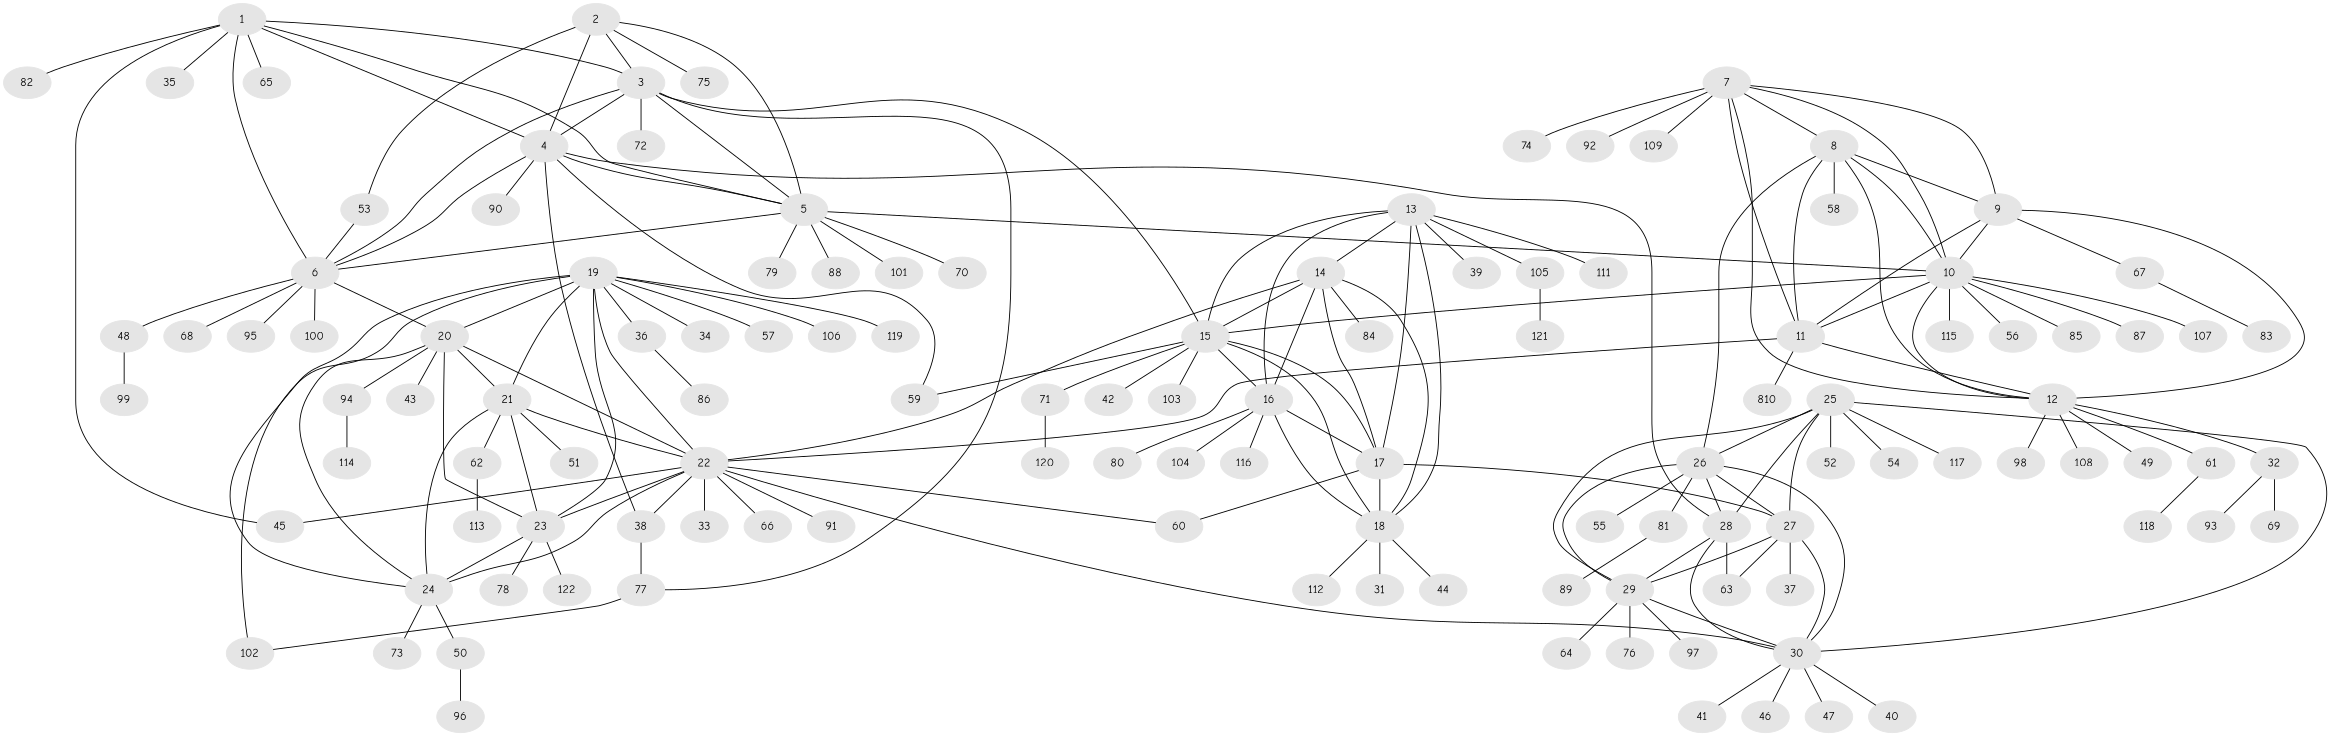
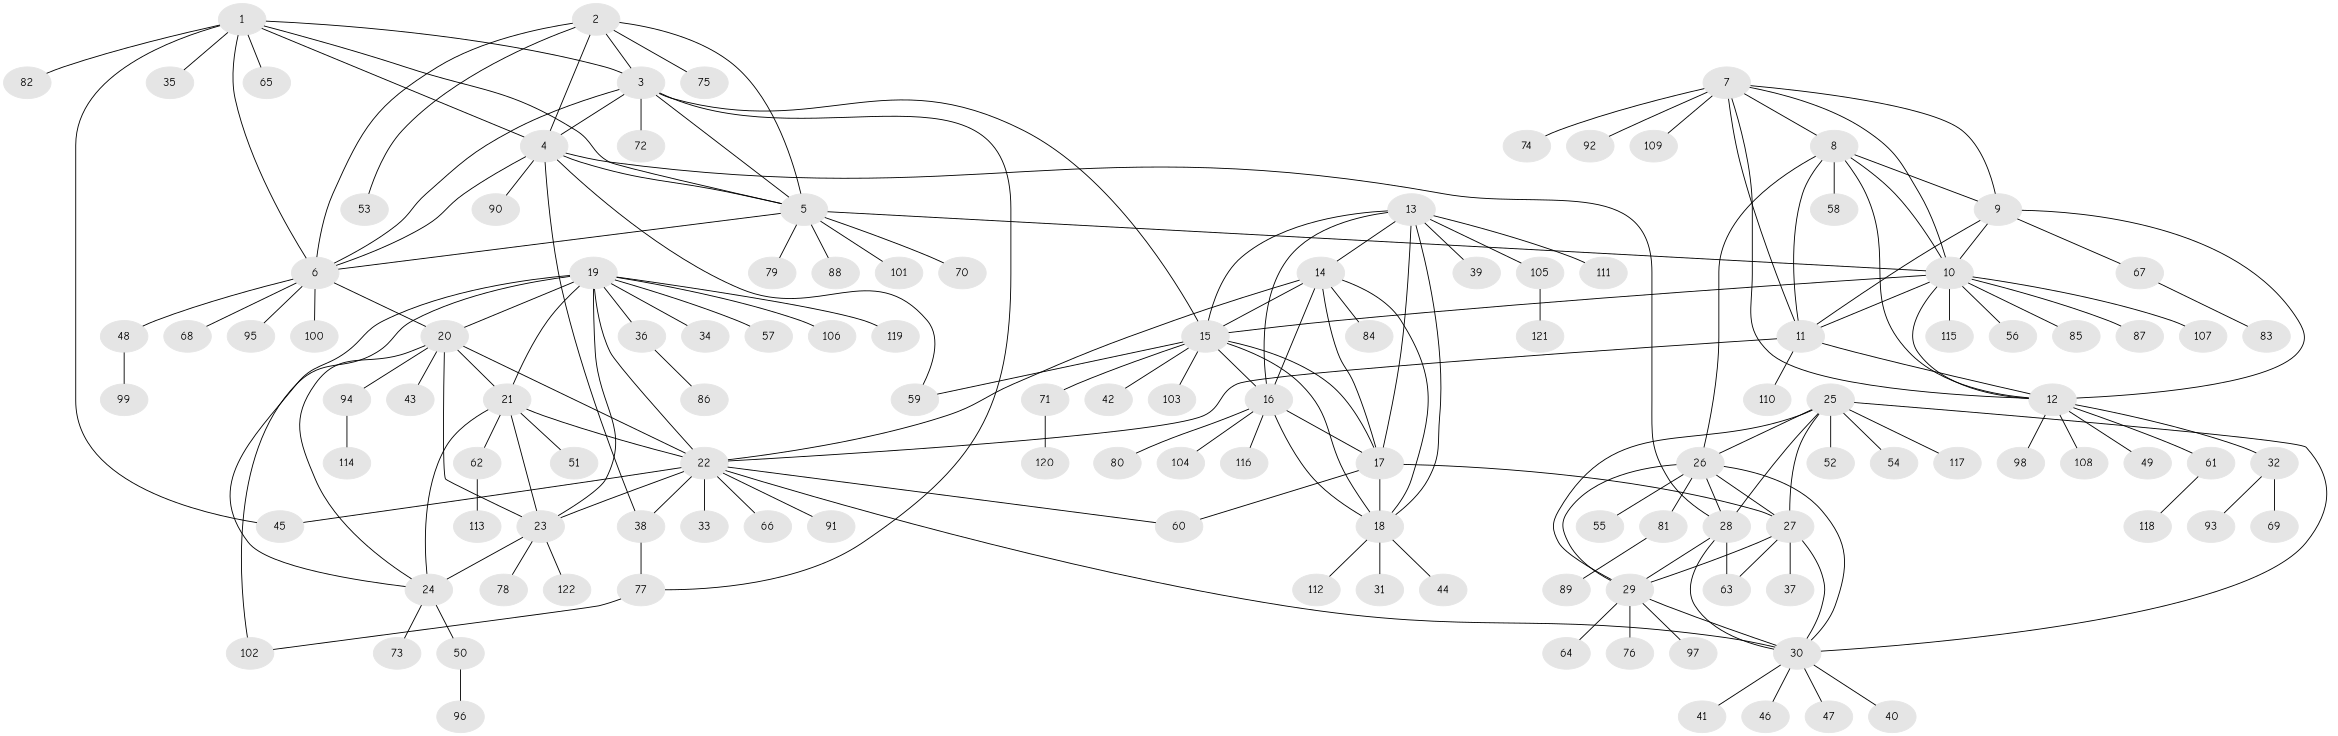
(340, 241) -> (400, 93)
(1767, 400) -> (1767, 400)
(574, 541) -> none
